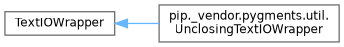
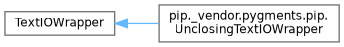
(249, 23) -> (249, 23)
